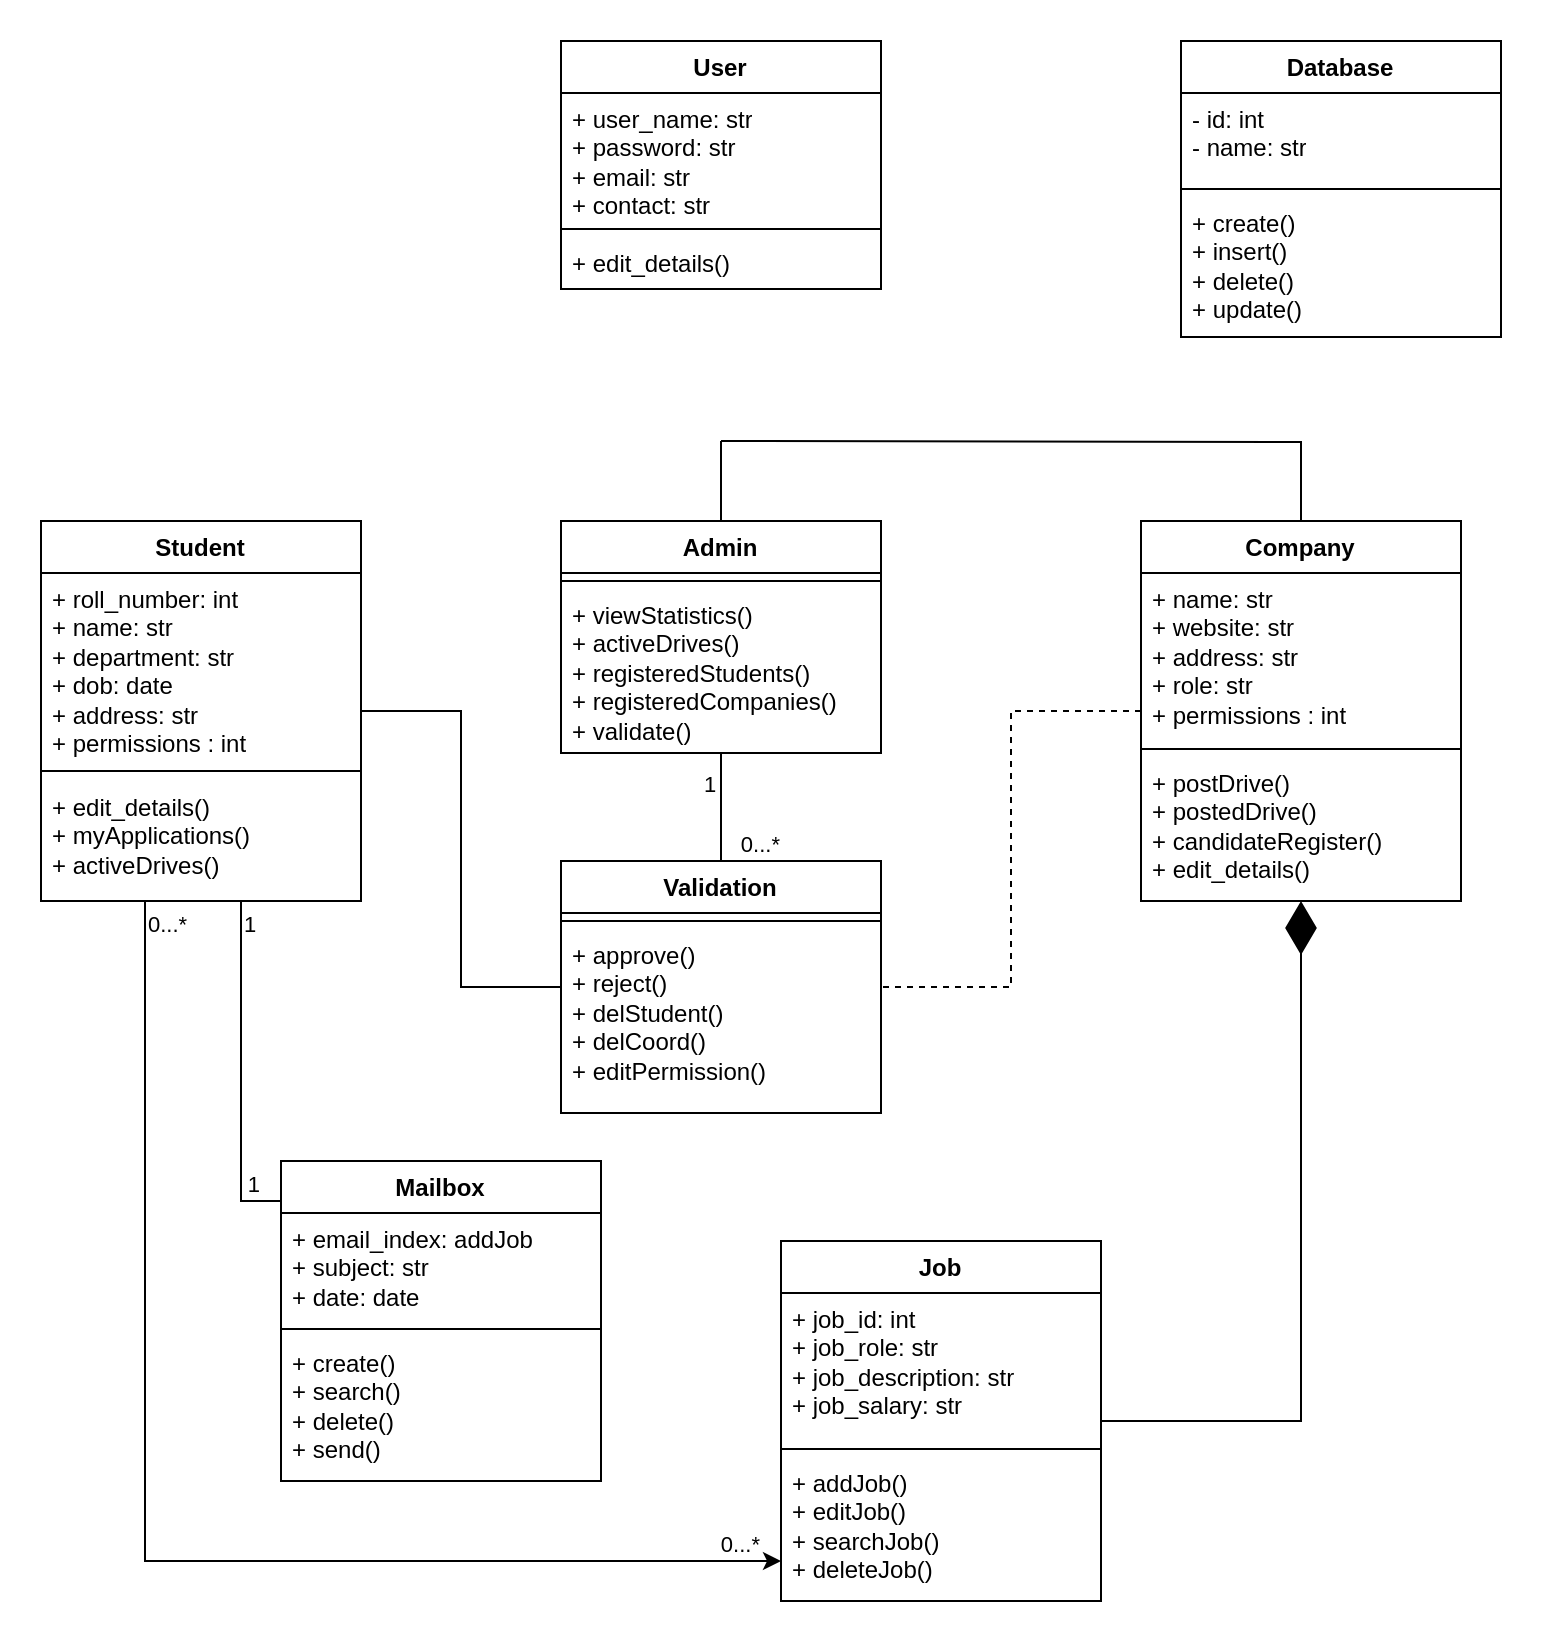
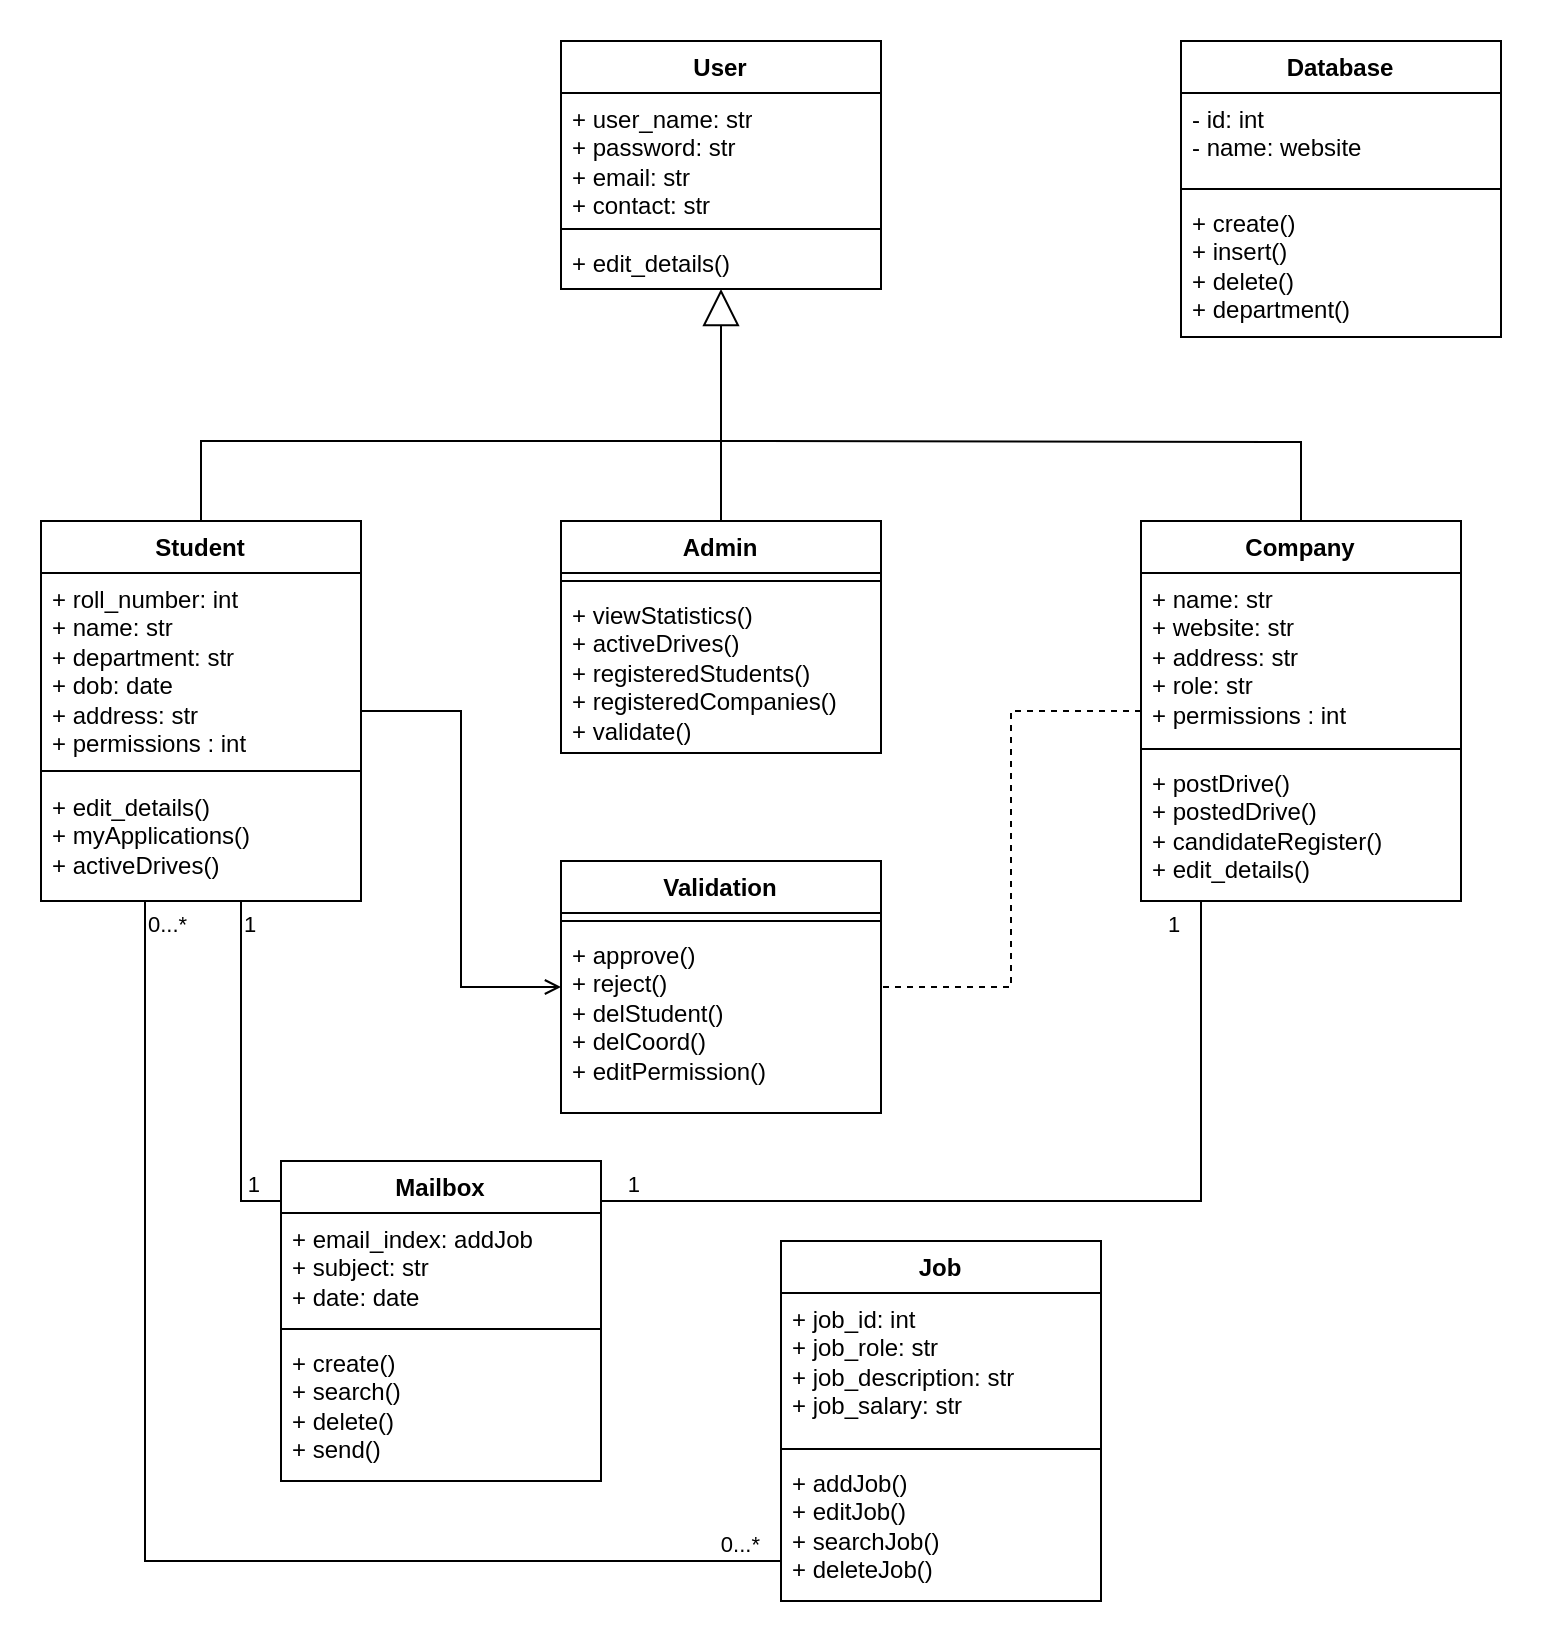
(1258, 136) -> (1281, 136)
(1257, 269) -> (1284, 269)
none -> (478, 441)
(721, 809) -> none
(553, 987) -> (552, 987)
none -> (1051, 1201)
(1301, 1286) -> none
(766, 1561) -> (771, 1561)
